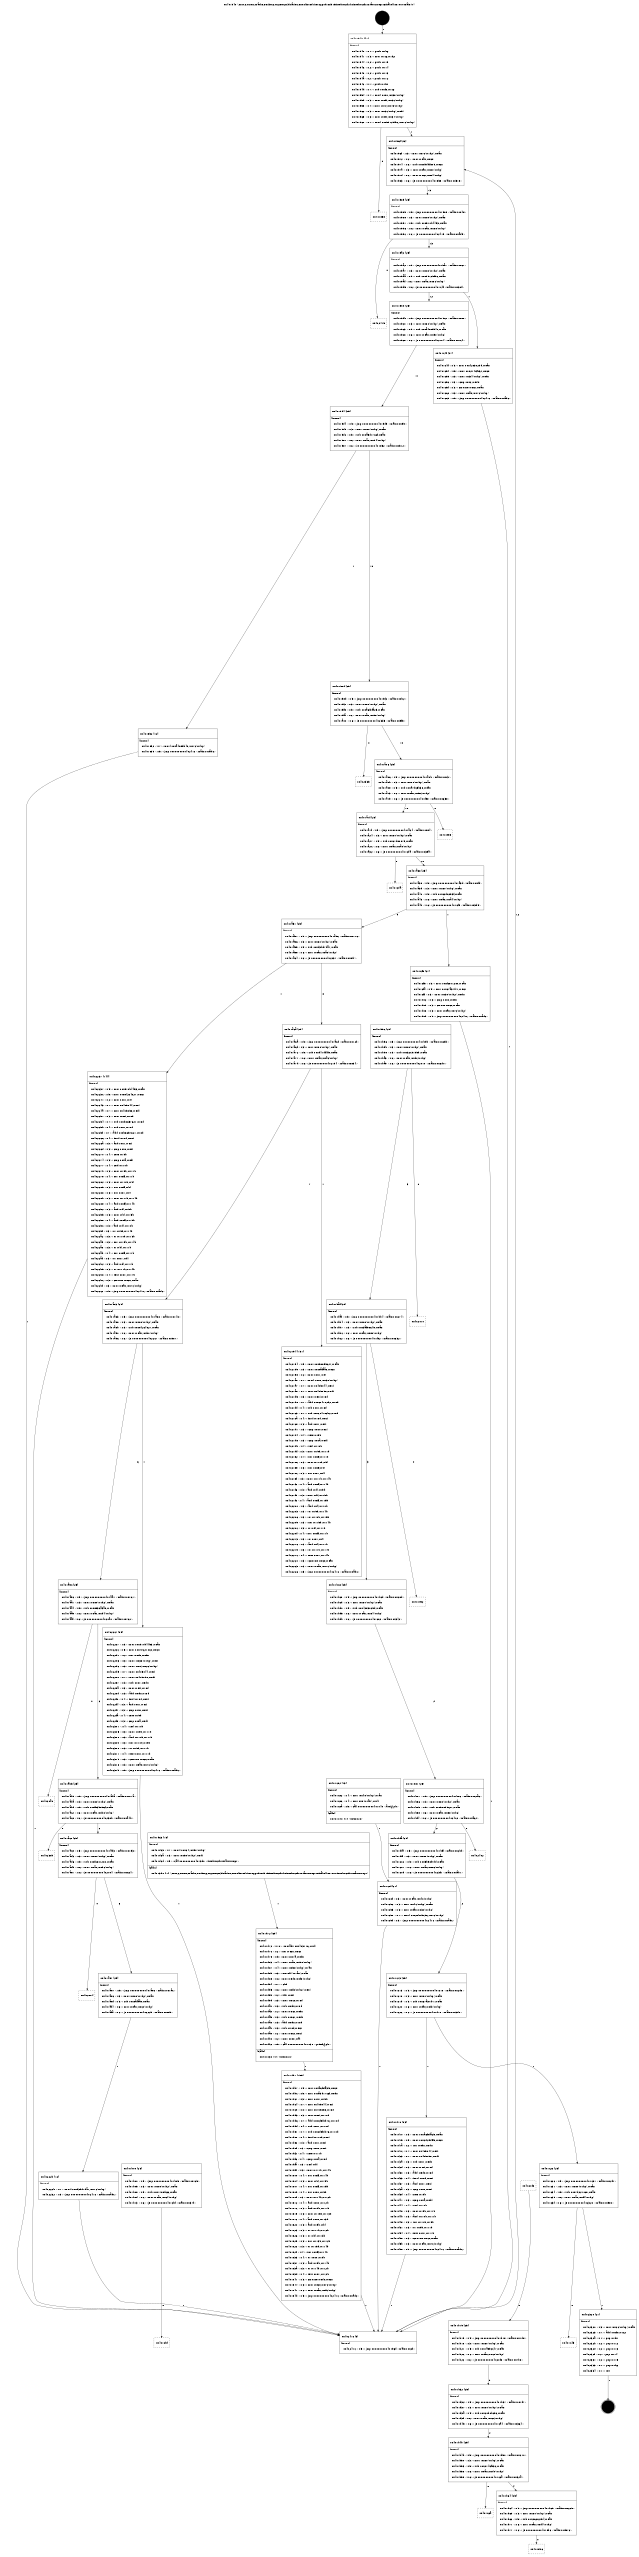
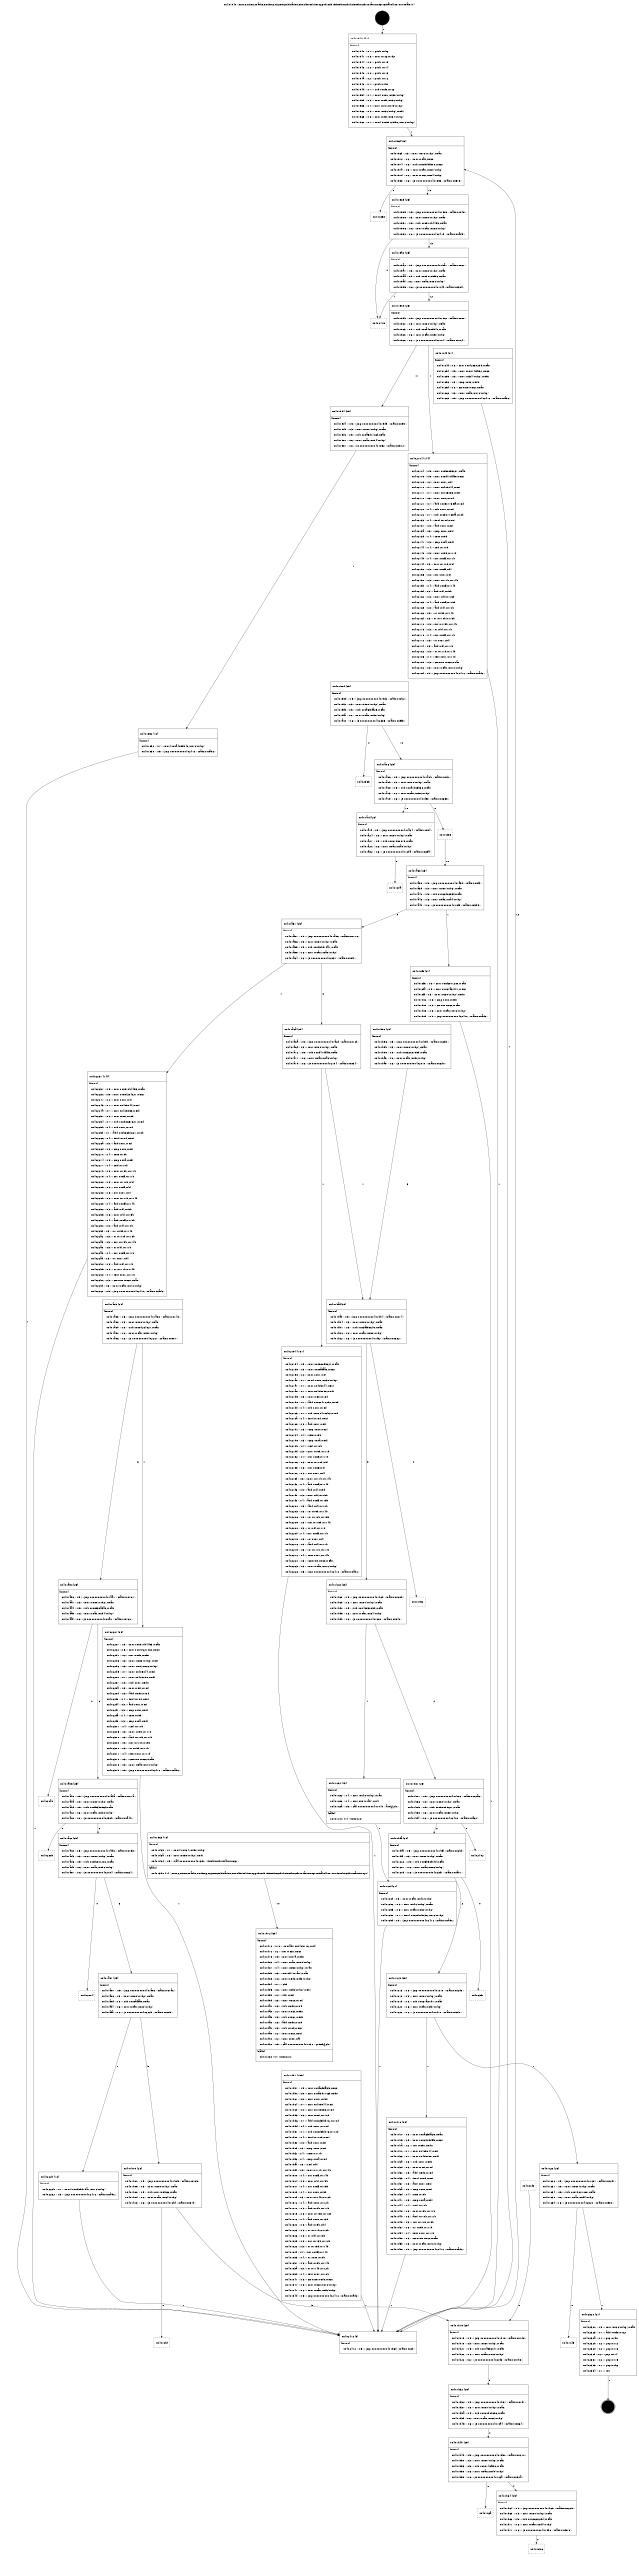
(380, 169) -> (387, 197)
(476, 318) -> (387, 303)
(369, 565) -> none
none -> (448, 566)
(420, 861) -> (445, 852)
(244, 1187) -> (344, 1183)
(418, 1321) -> none
none -> (365, 1700)
(278, 1904) -> (278, 1904)
none -> (374, 1927)
none -> (477, 1995)
(304, 2065) -> none
none -> (150, 2090)
none -> (294, 2305)
